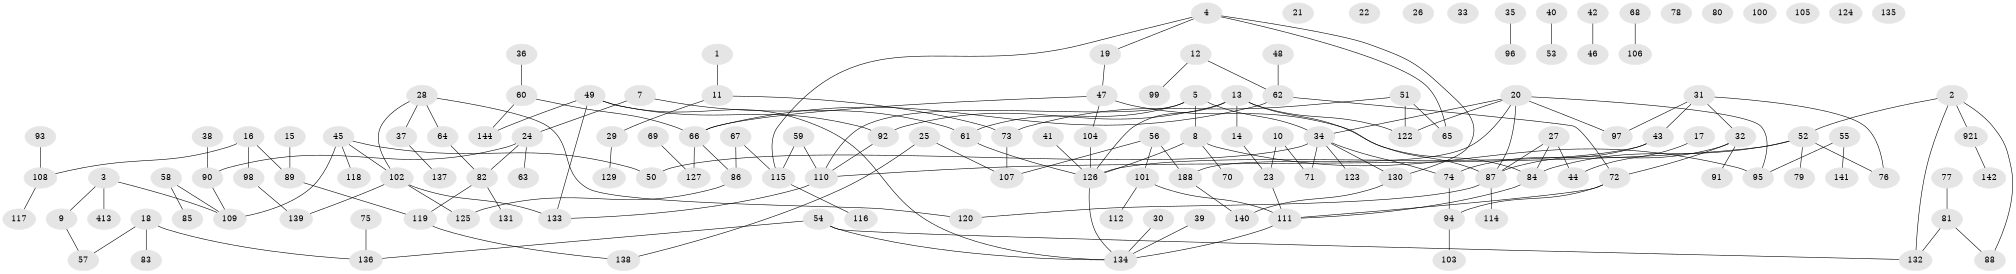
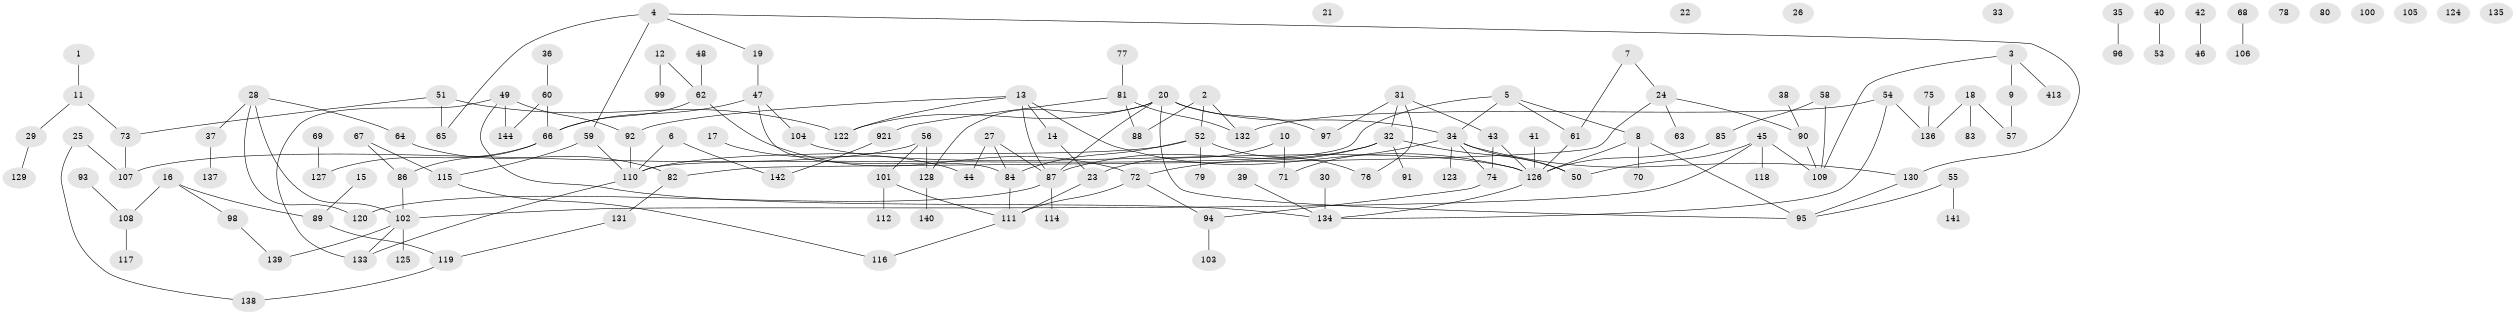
(954, 56) -> (621, 75)
(1962, 116) -> (1049, 105)
none -> (672, 137)
none -> (1460, 152)
none -> (1628, 158)
(1185, 178) -> (927, 178)
(600, 199) -> (403, 199)
(1319, 199) -> (1856, 199)
(449, 200) -> (533, 240)
(1202, 246) -> (945, 240)
